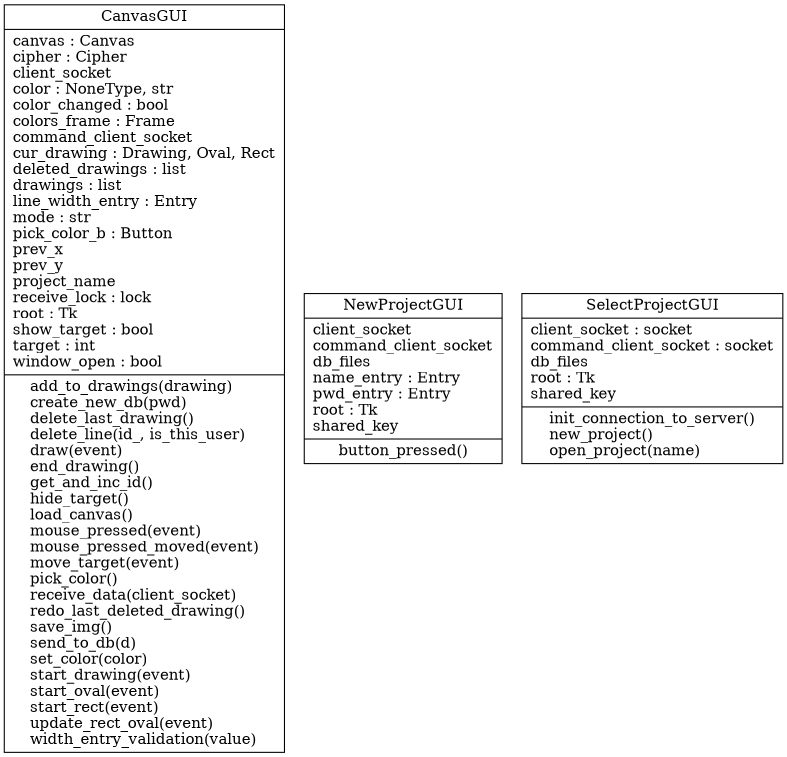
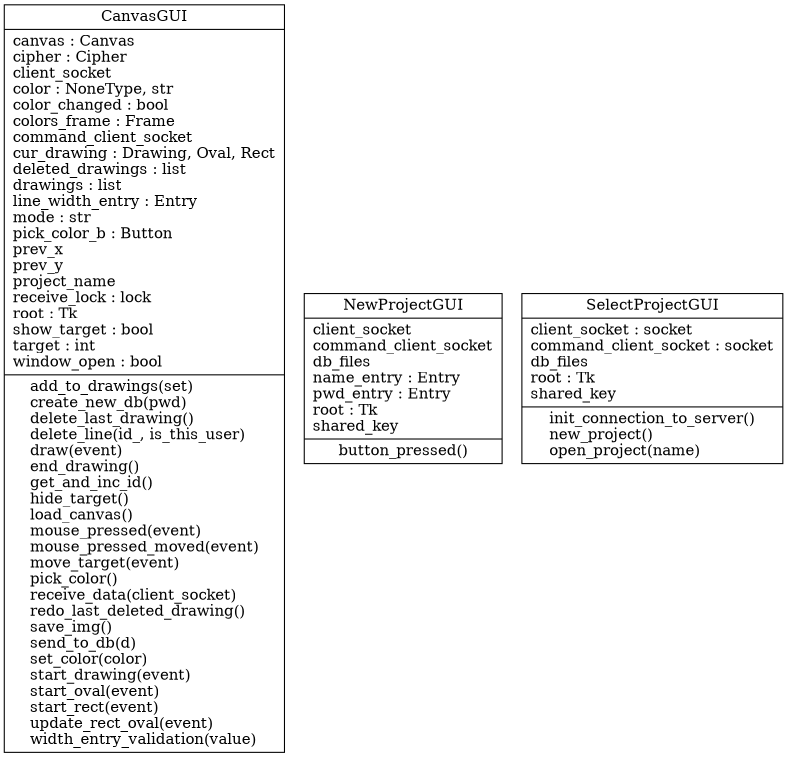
(132, 387) -> (112, 387)
